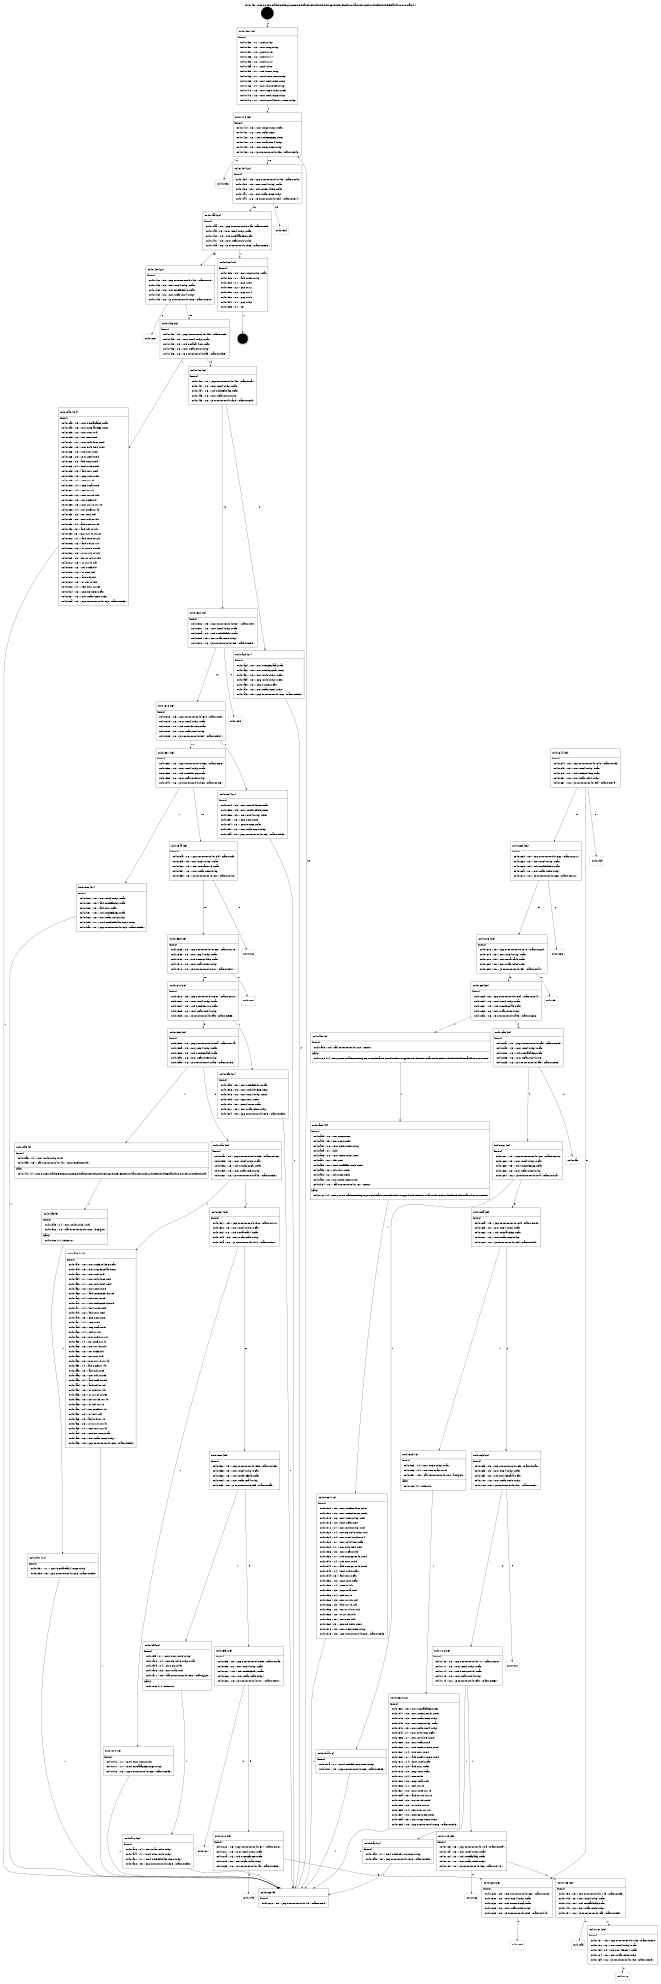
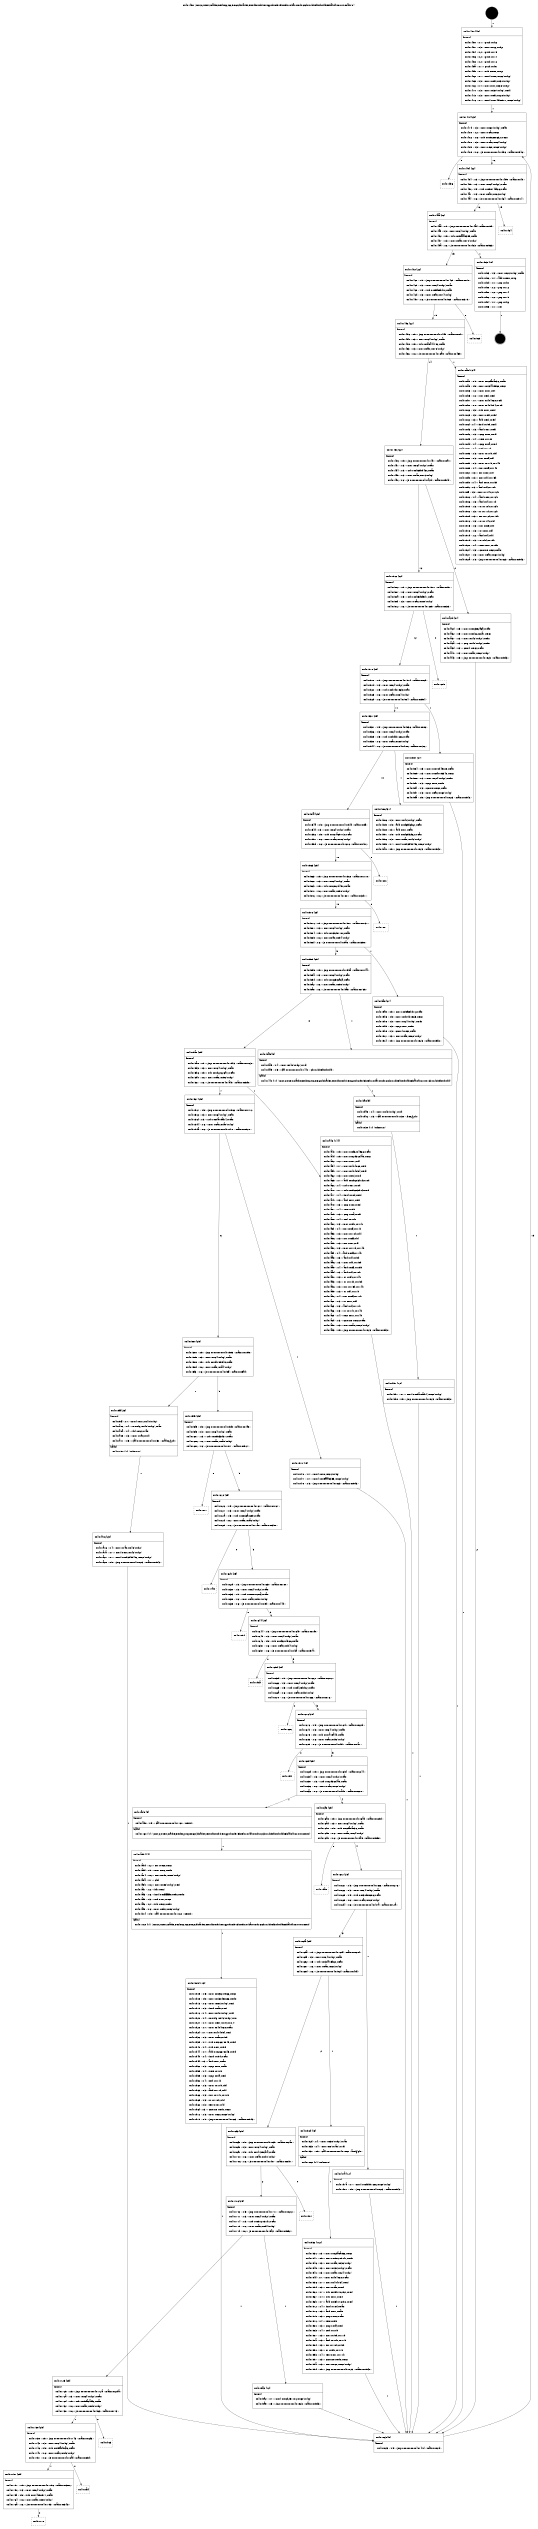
(4, 1339) -> none
(585, 1341) -> (269, 1612)
(10, 1507) -> none
